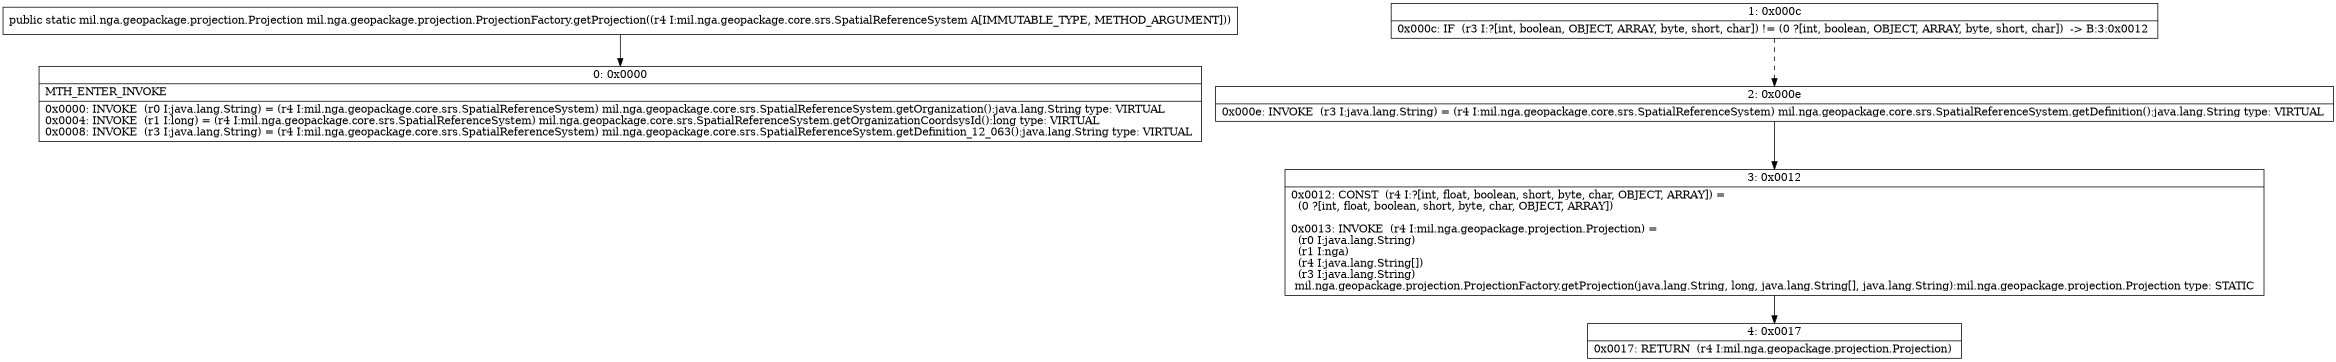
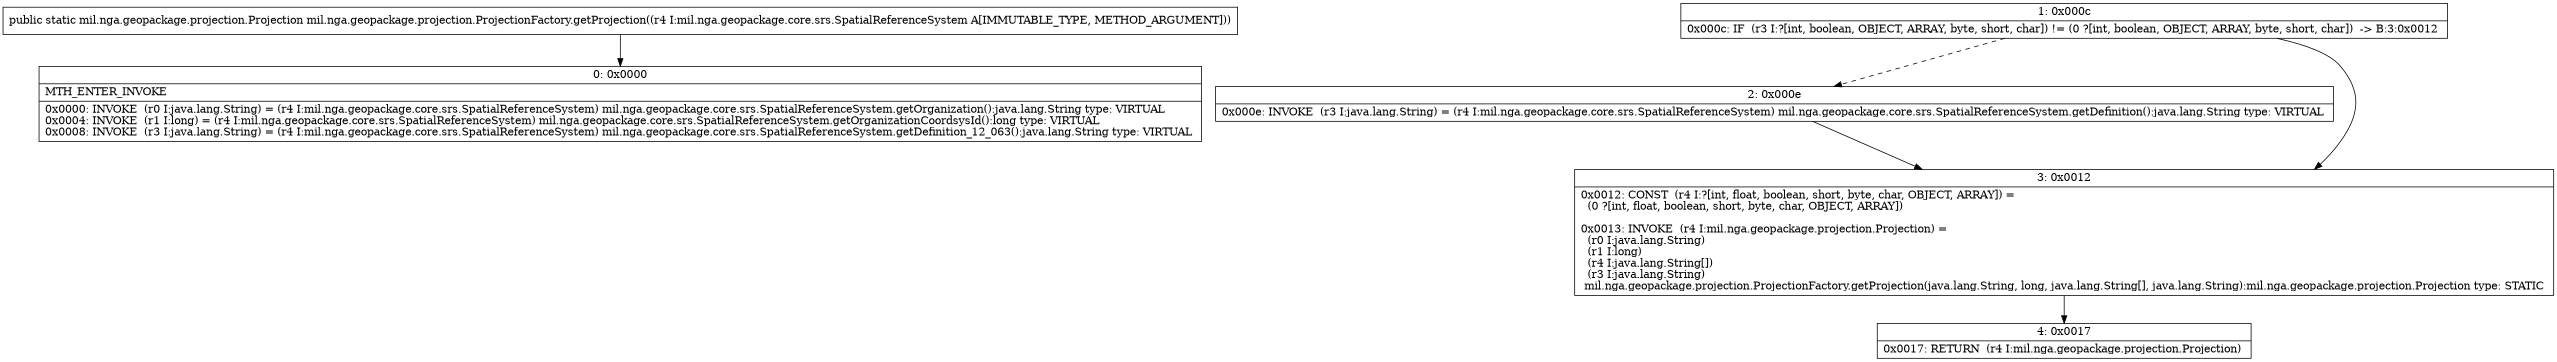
none -> (2352, 84)
(1320, 252) -> (1611, 252)
